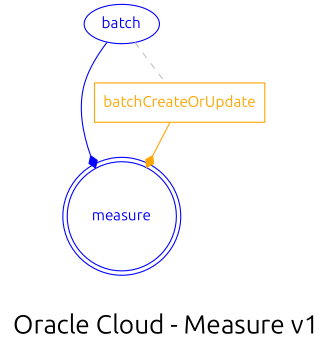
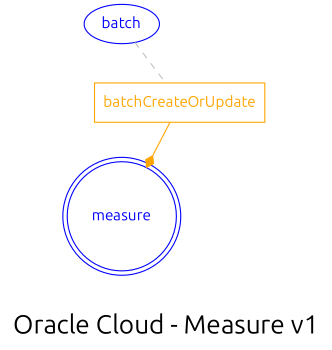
(82, 97) -> none
